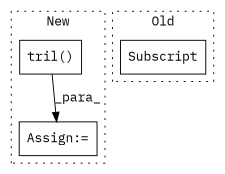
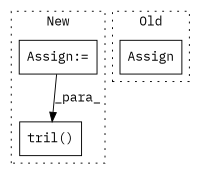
(163, 57) -> (151, 57)
(54, 93) -> (55, 93)
